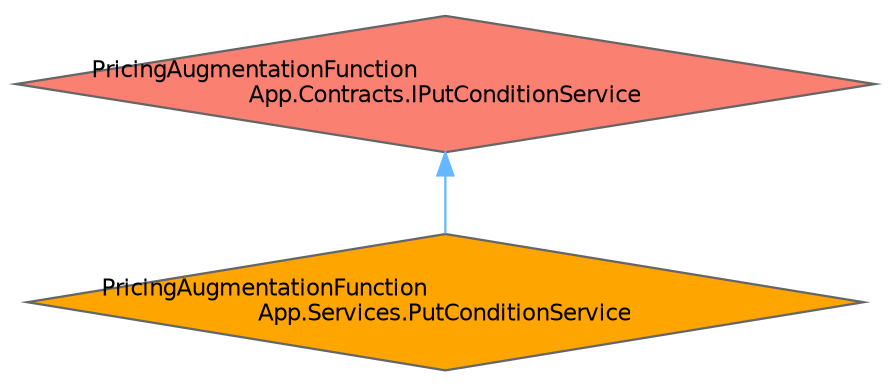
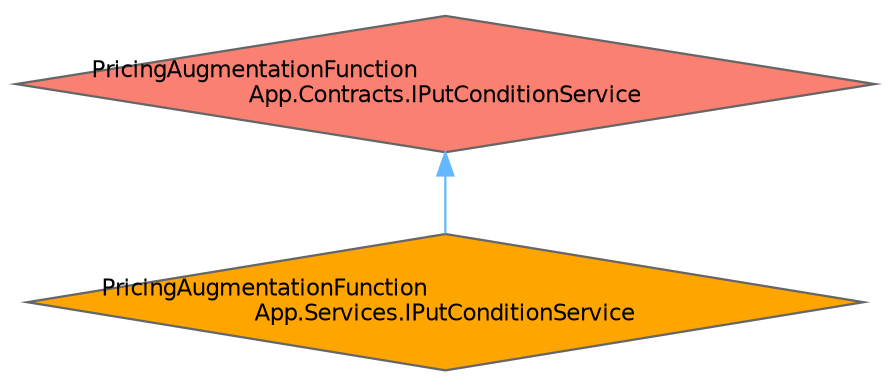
(445, 302) -> (445, 302)
